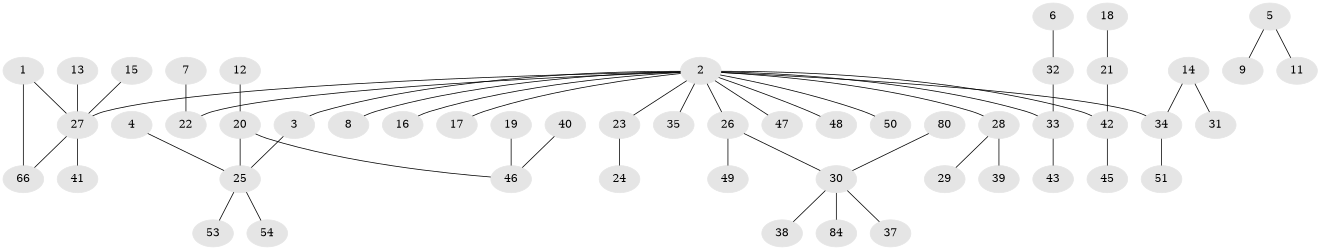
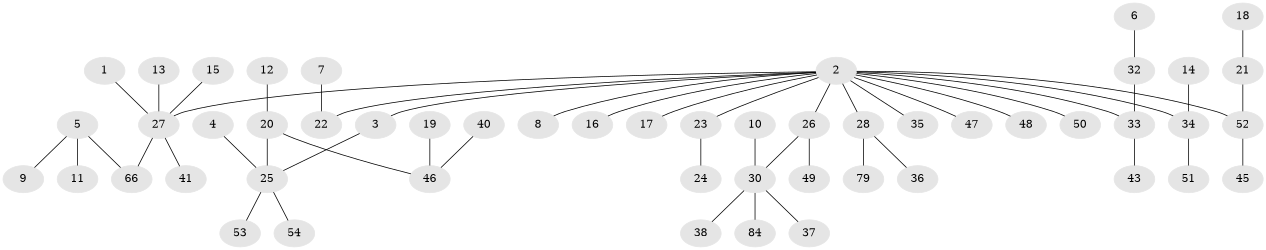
(23, 125) -> (105, 152)
(945, 125) -> (755, 125)
(1107, 125) -> (1243, 125)
(1216, 125) -> none
(945, 179) -> (863, 179)
(999, 179) -> (918, 179)
